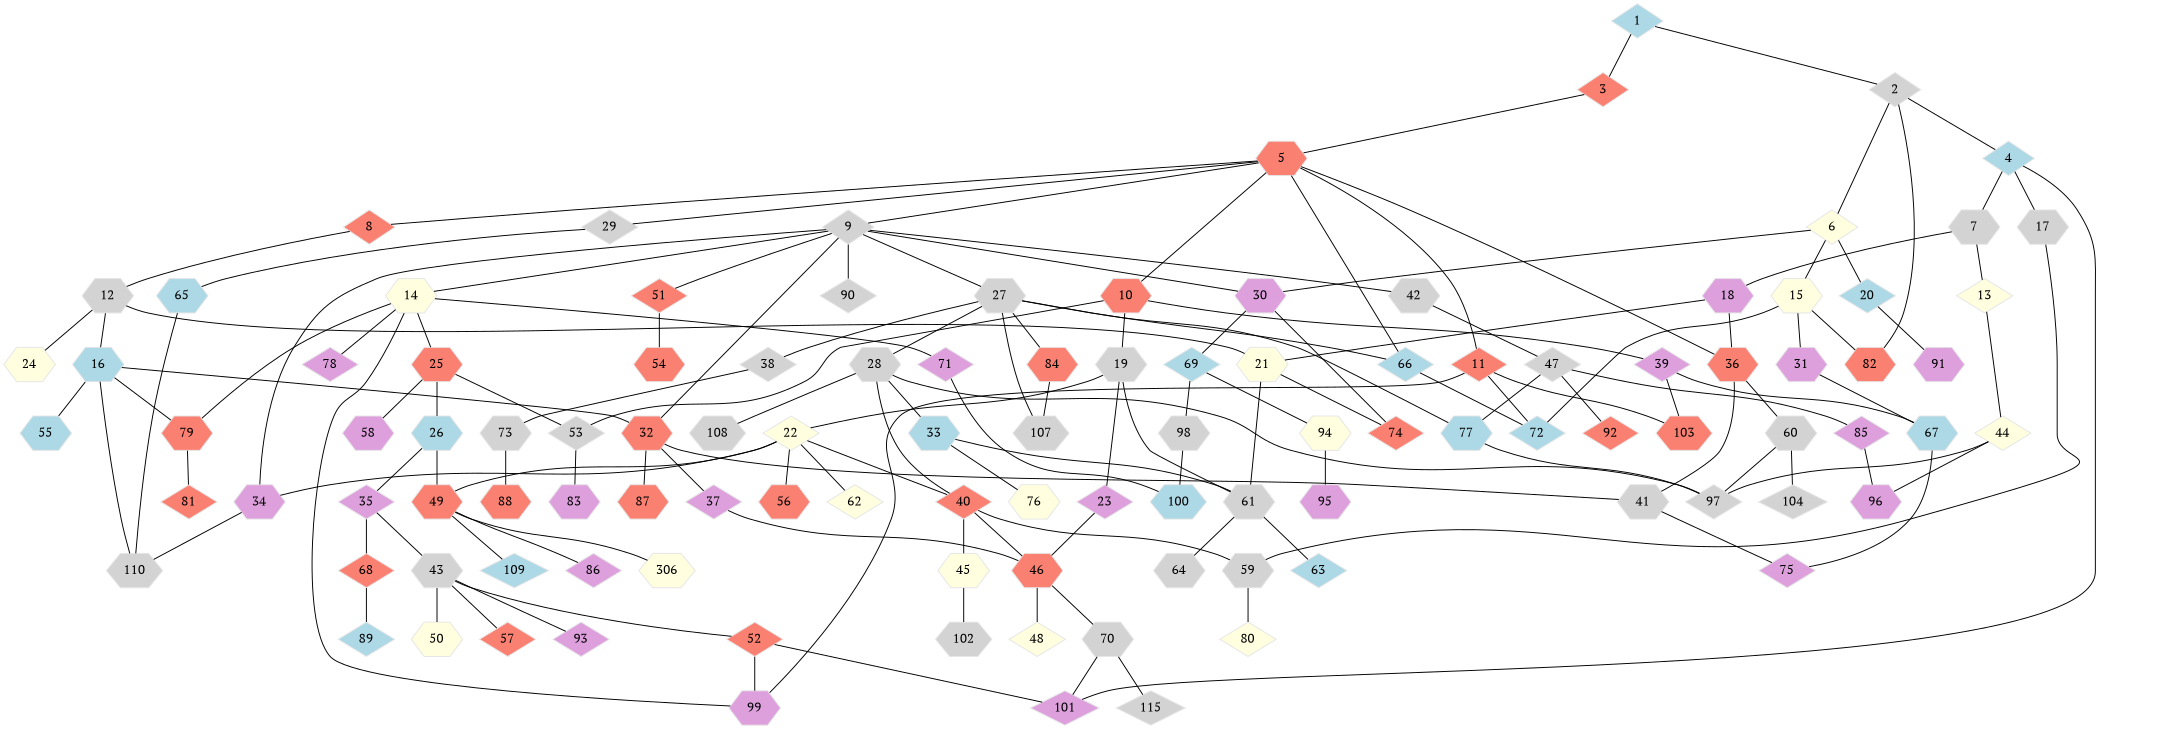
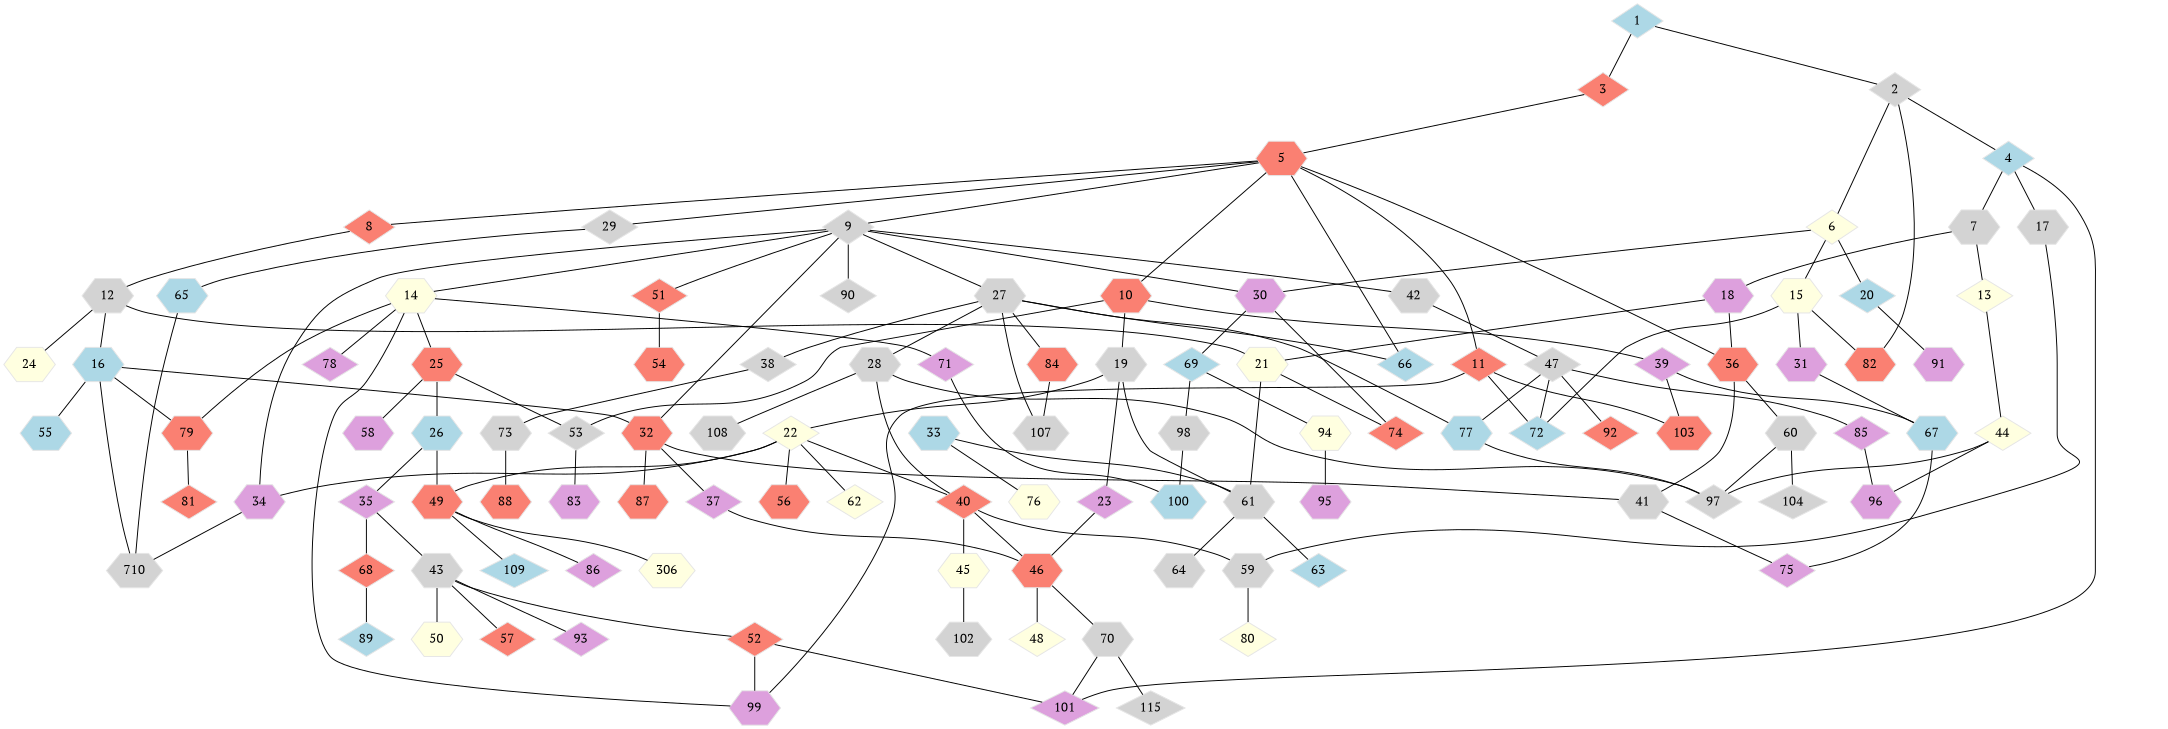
(905, 399) -> none
(1471, 399) -> (1545, 399)
(135, 571) -> (135, 571)
